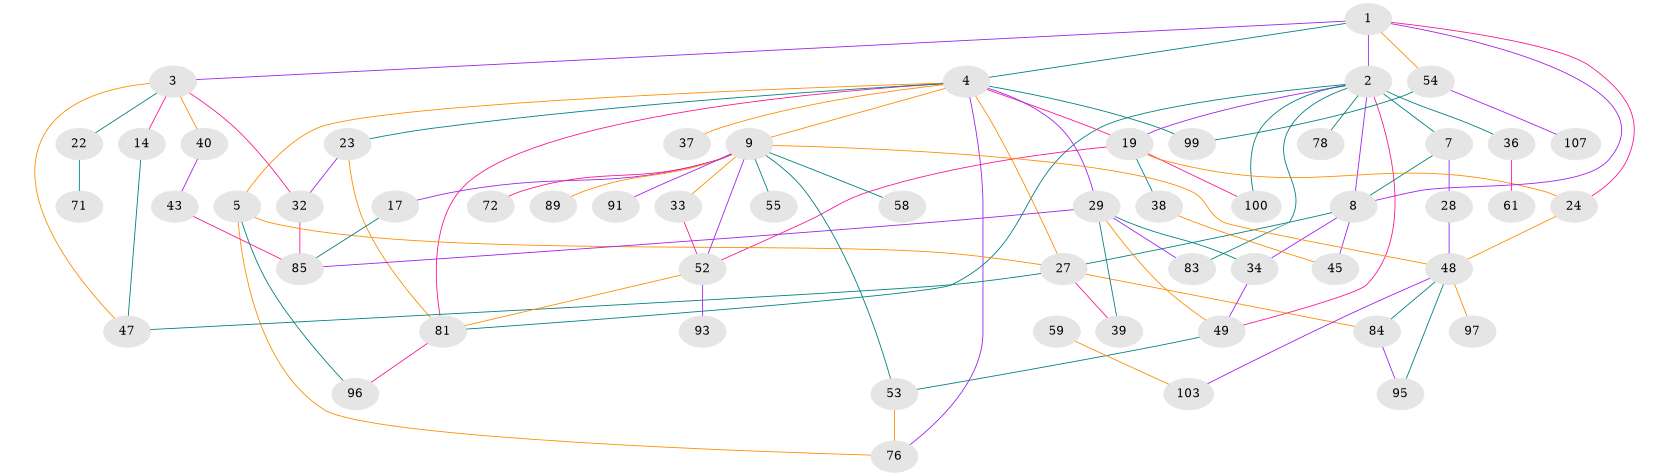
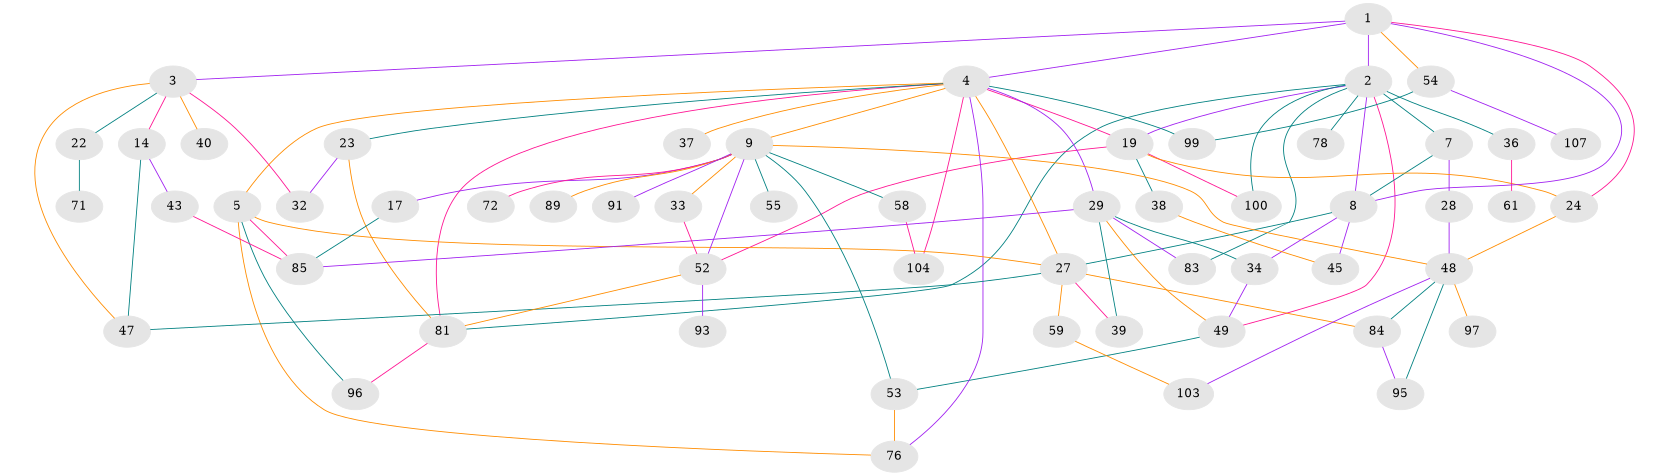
(1167, 50) -> (1167, 50)
(190, 175) -> (158, 175)
(300, 238) -> (269, 238)
none -> (919, 269)
none -> (1060, 300)
